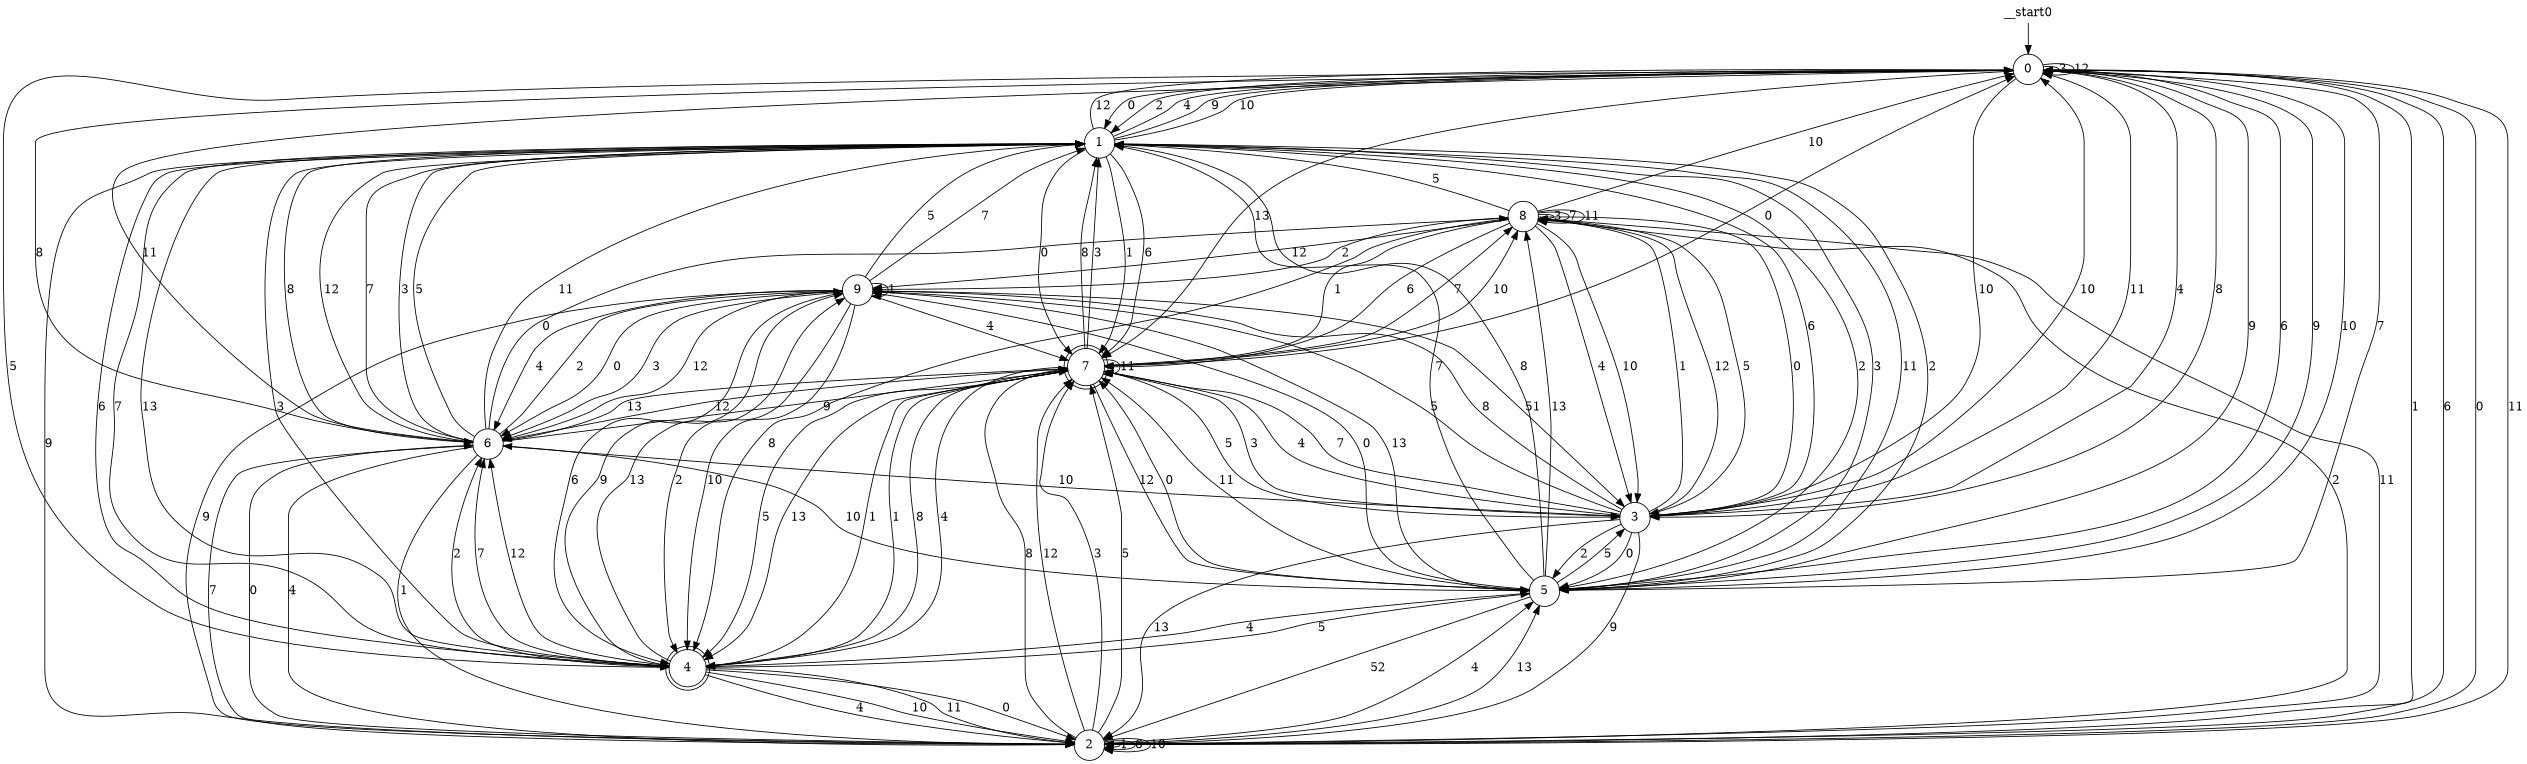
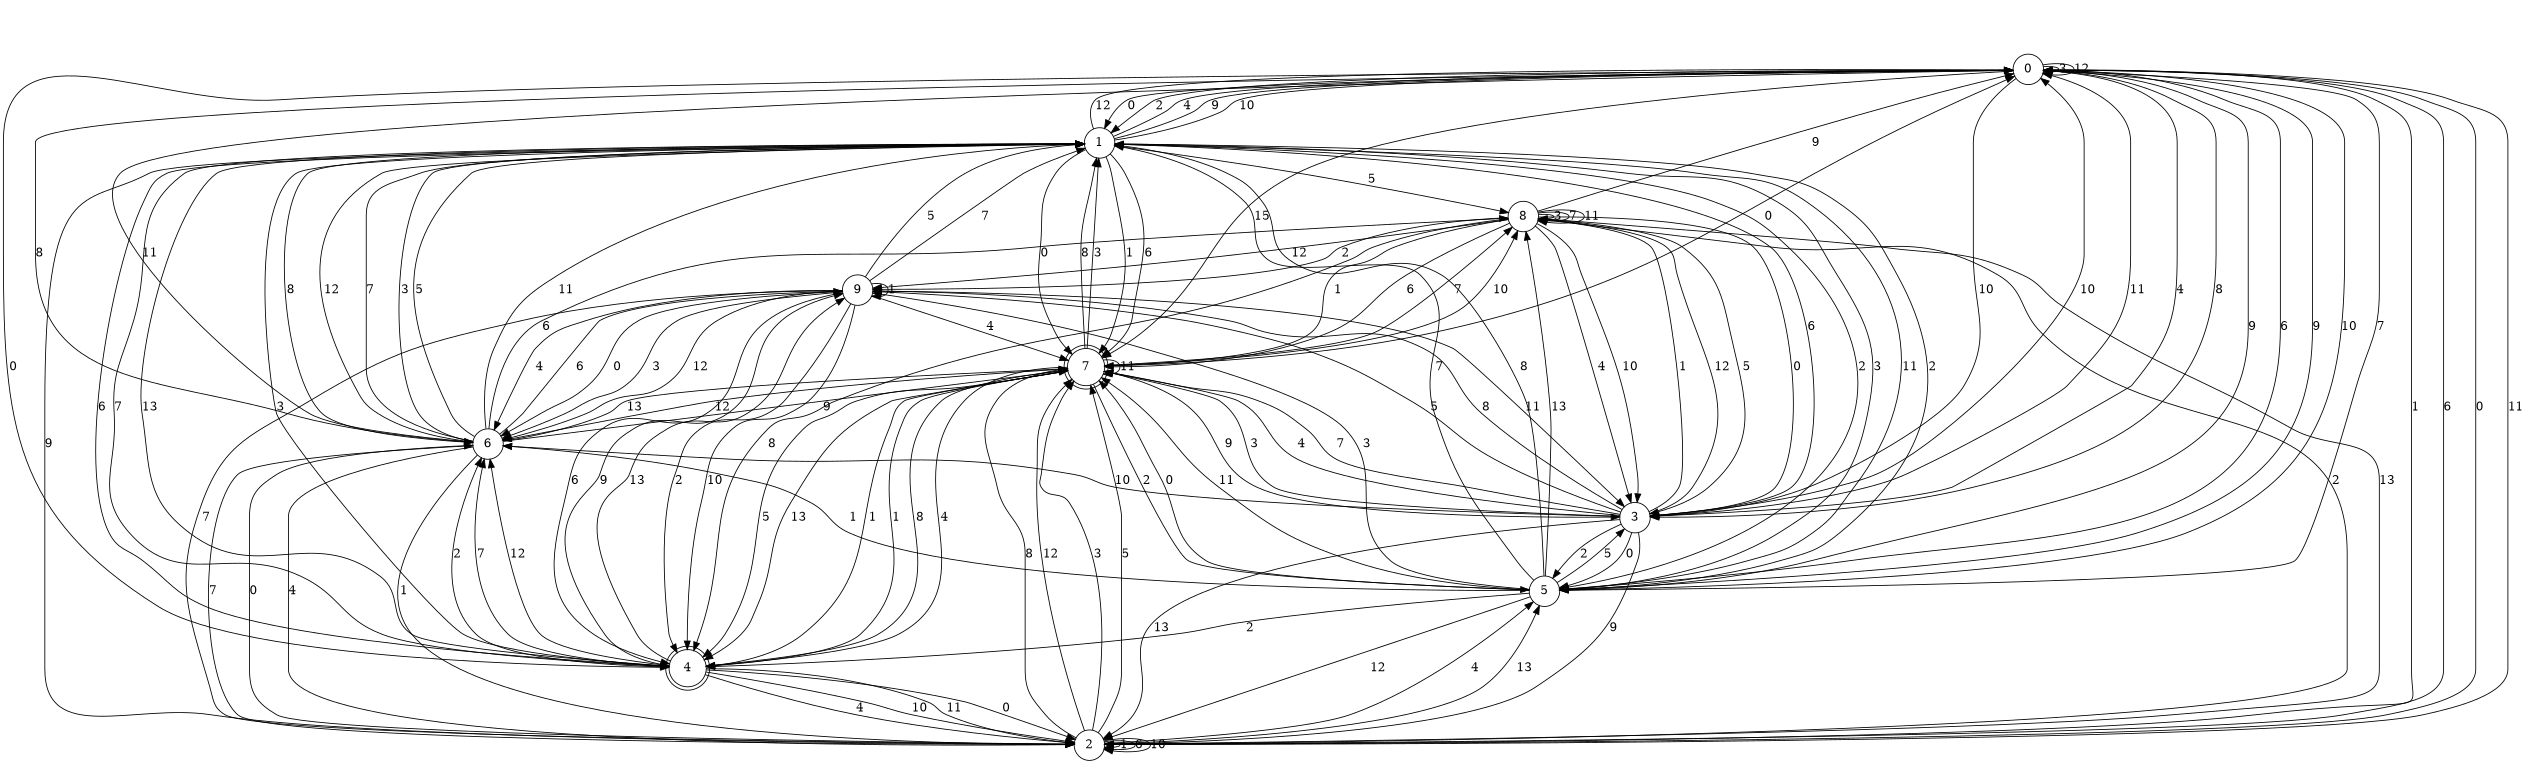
(2028, 13) -> none
(1816, 143) -> (1816, 143)
(1309, 162) -> (1308, 175)
(1262, 217) -> (1262, 217)
(546, 327) -> (546, 327)
(1252, 364) -> none
(14, 367) -> (14, 367)
(580, 367) -> (580, 367)
(1533, 407) -> (1533, 407)
(1229, 444) -> (1229, 444)
(1367, 444) -> (1367, 444)
(1147, 481) -> (1147, 481)
(2387, 481) -> (2387, 481)
(1057, 487) -> (1067, 473)
(206, 518) -> (206, 518)
(853, 518) -> (853, 518)
(1250, 628) -> (1250, 628)
(1115, 649) -> none
(1378, 668) -> (1378, 668)
